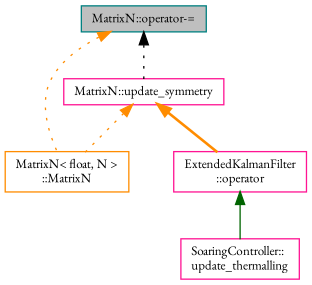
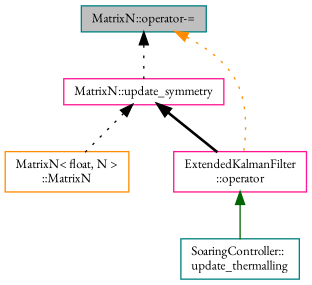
(49, 84) -> (237, 84)
(193, 132) -> (193, 132)
(104, 133) -> (104, 133)
(240, 259) -> (240, 259)
